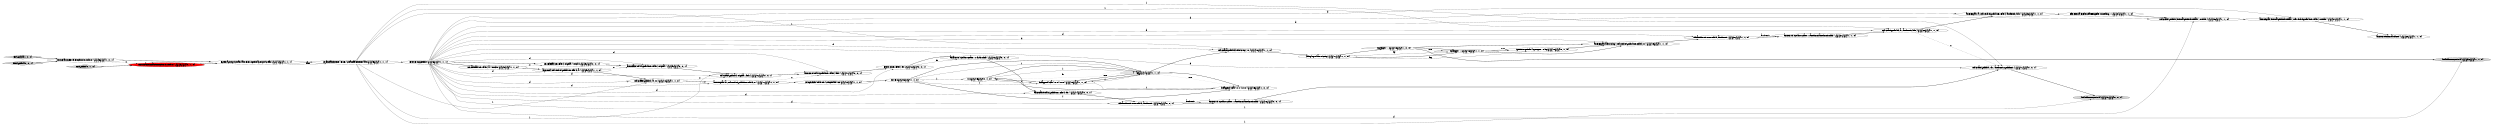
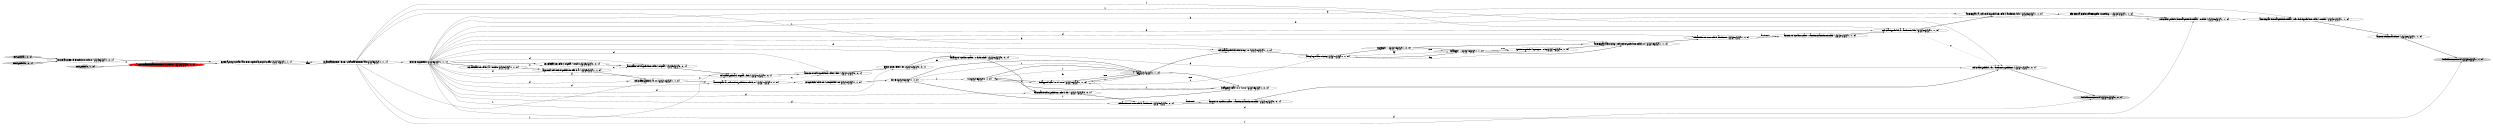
(1923, 60) -> (2430, 48)
(976, 85) -> (1206, 80)
(1245, 108) -> (1245, 108)
